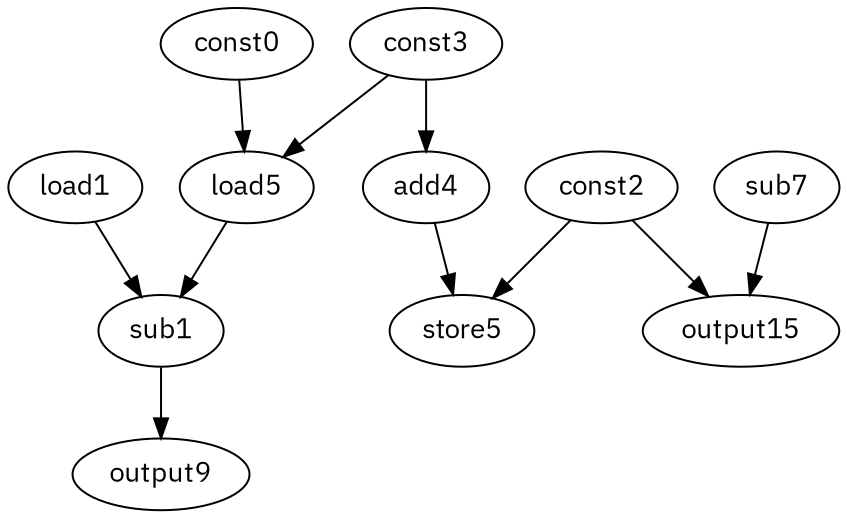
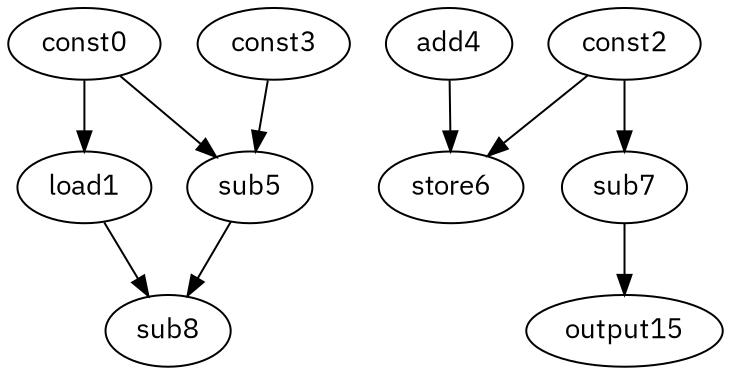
none -> (84, 106)
(426, 106) -> none
(247, 187) -> (250, 187)
(663, 251) -> (625, 106)
(161, 331) -> (168, 331)
(462, 331) -> (451, 187)
(161, 474) -> none
